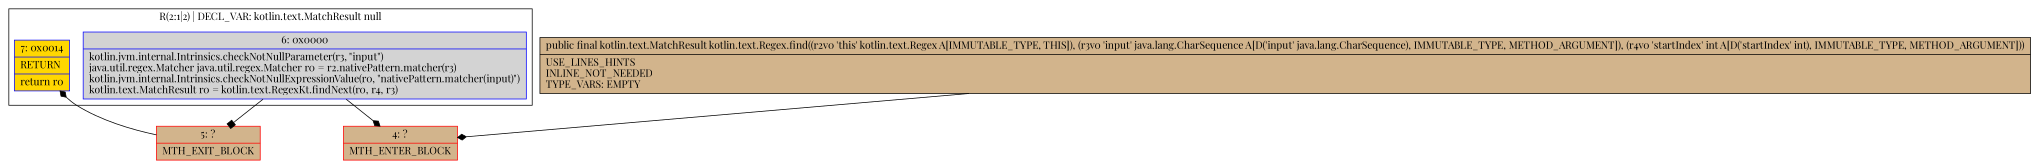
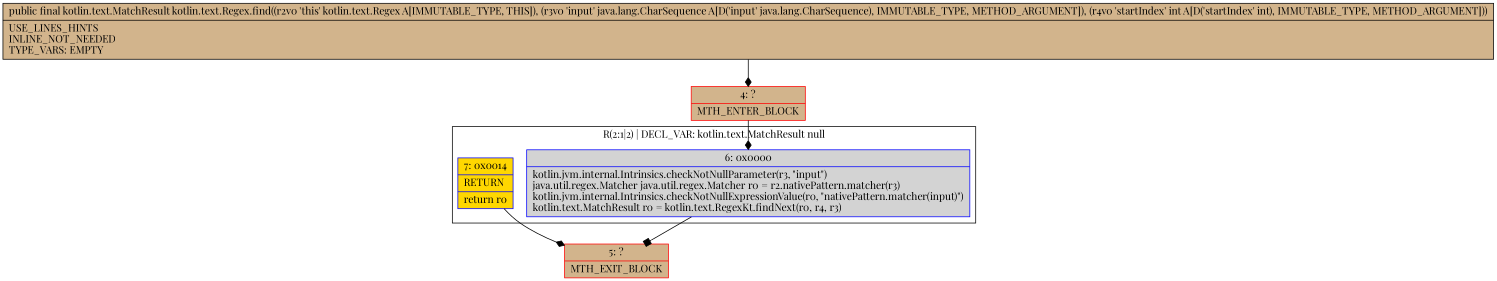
(360, 110) -> (748, 131)
(109, 121) -> (528, 228)
